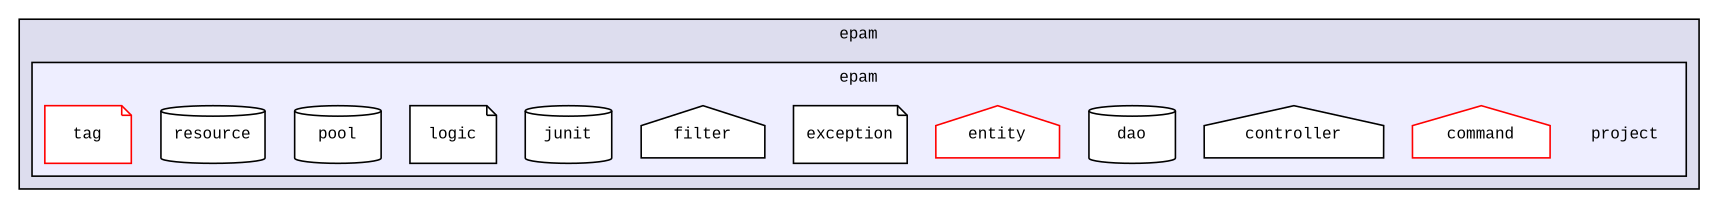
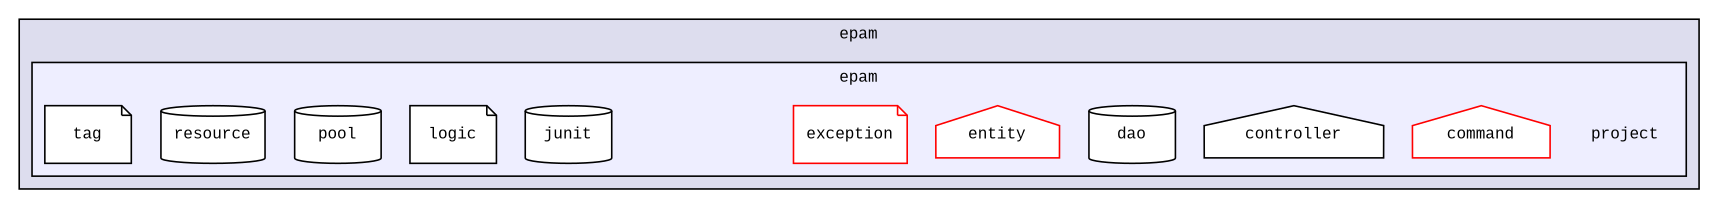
(88, 135) -> (88, 135)
(703, 135) -> none
(850, 135) -> (850, 135)
